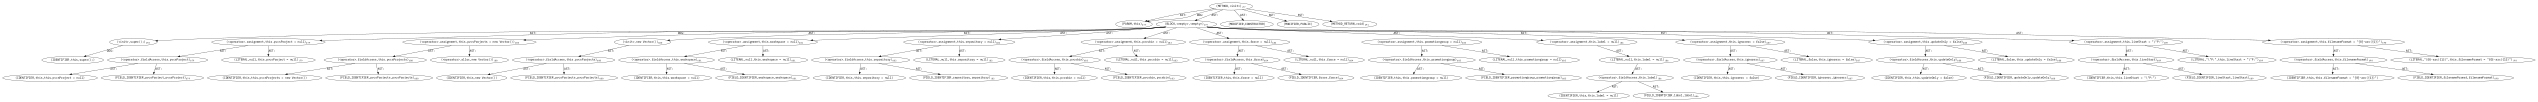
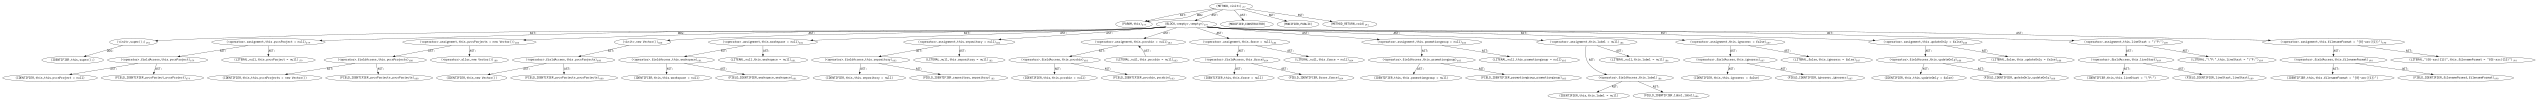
none -> (1292, 34)
(1133, 51) -> (1143, 51)
(1635, 68) -> (1589, 64)
